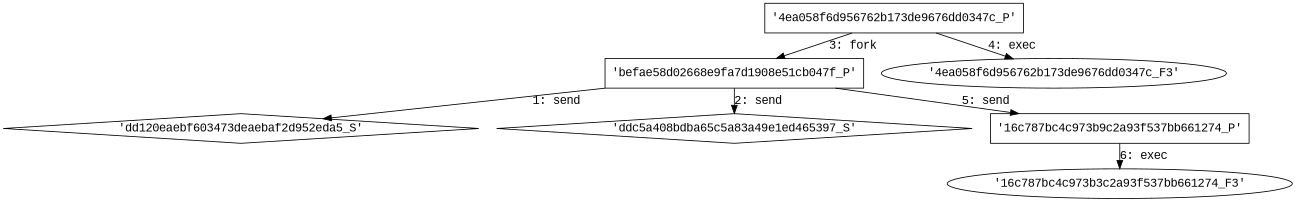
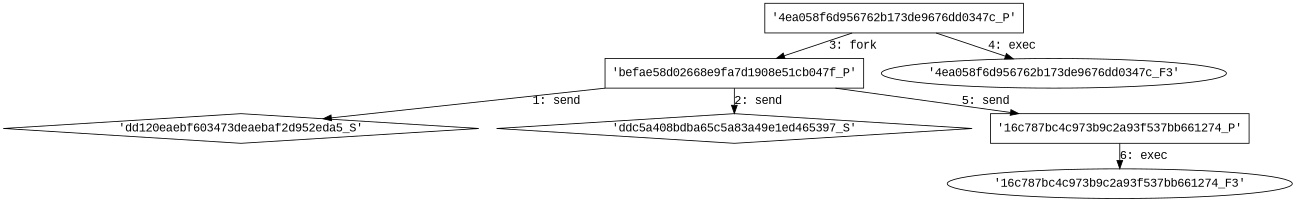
(1120, 184) -> (1120, 184)
